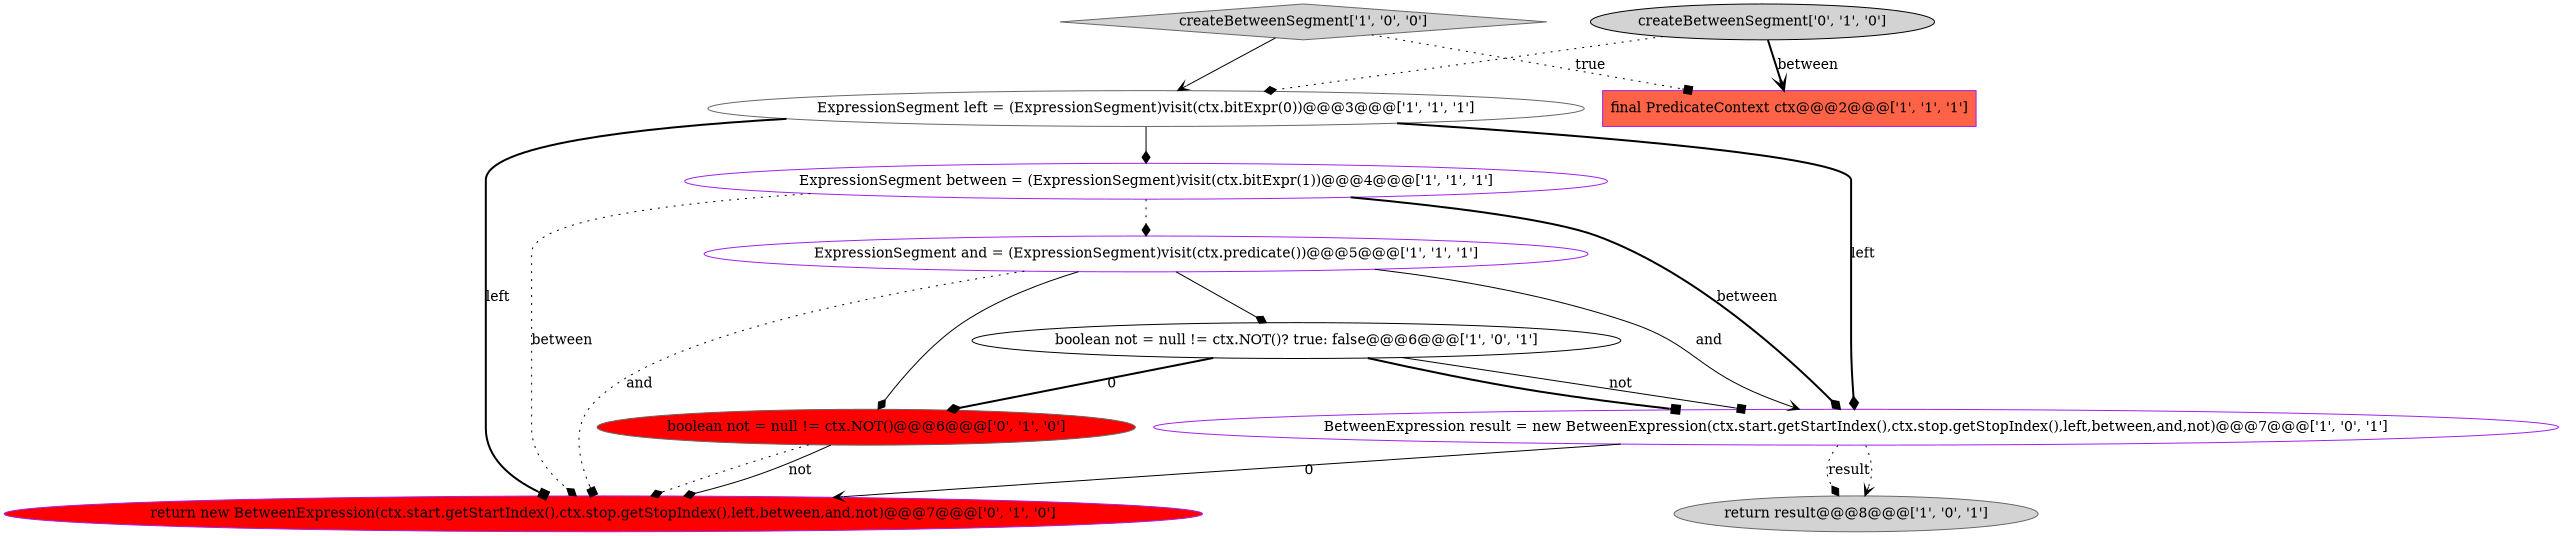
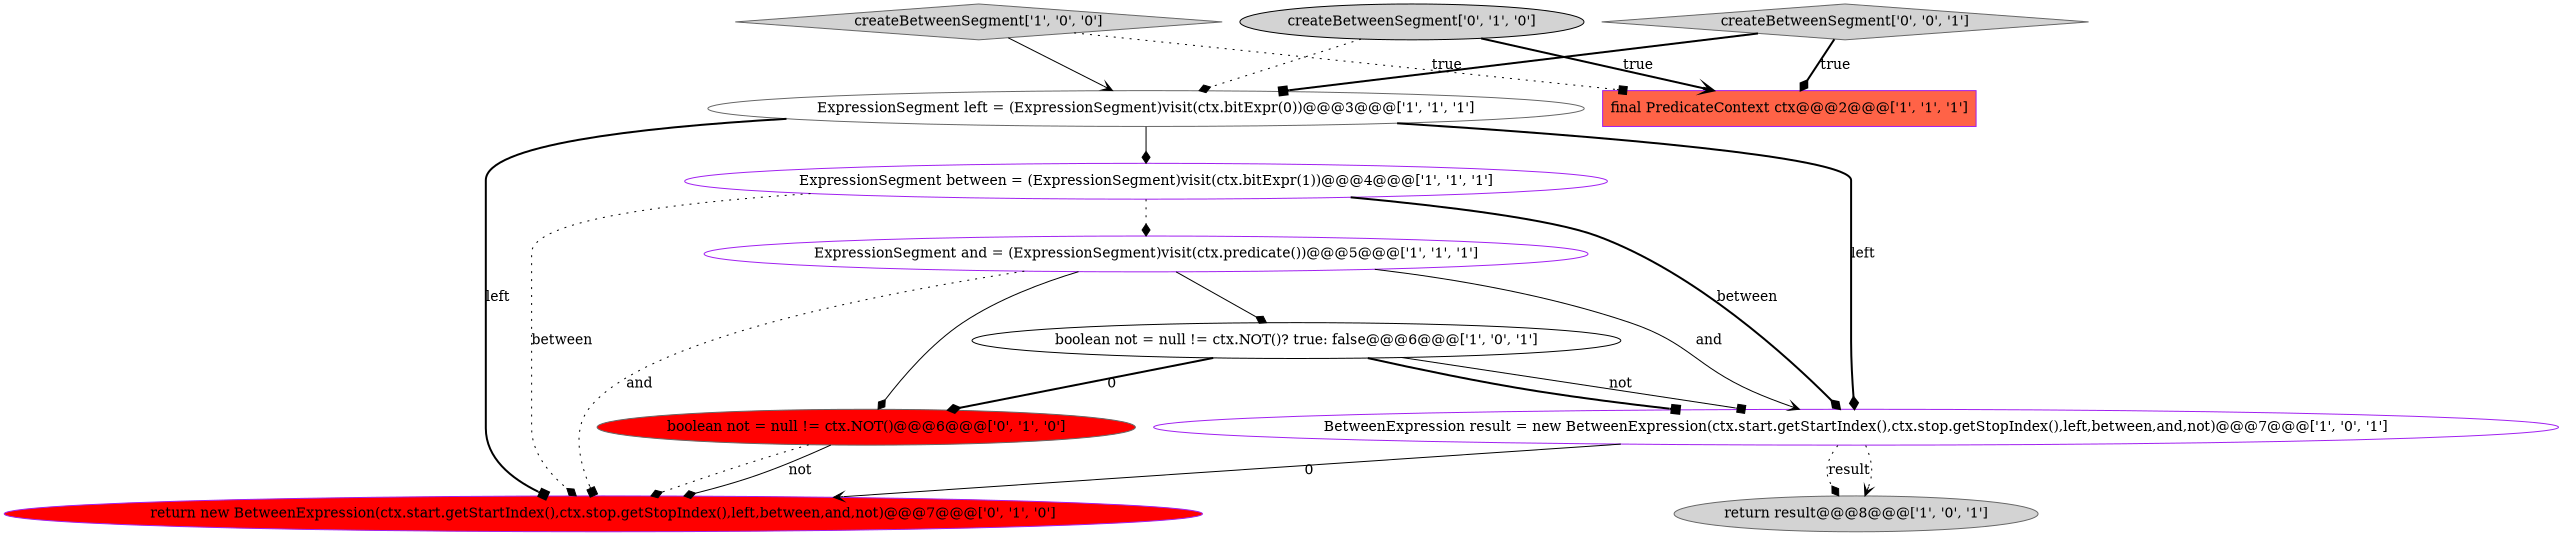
none -> (1845, 22)
(1808, 65) -> (1638, 65)
